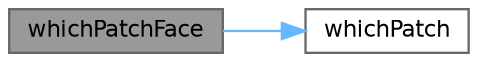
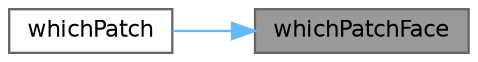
(252, 31) -> (202, 31)
